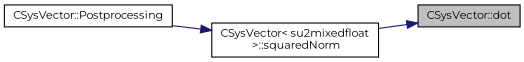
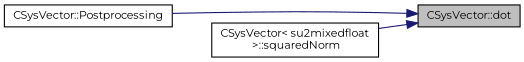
(186, 27) -> (290, 12)
